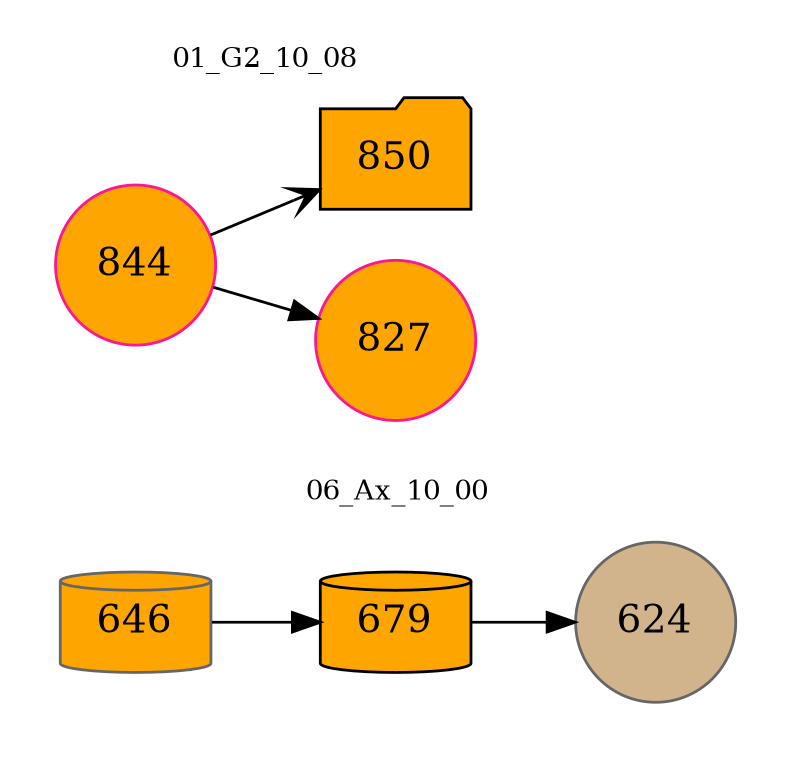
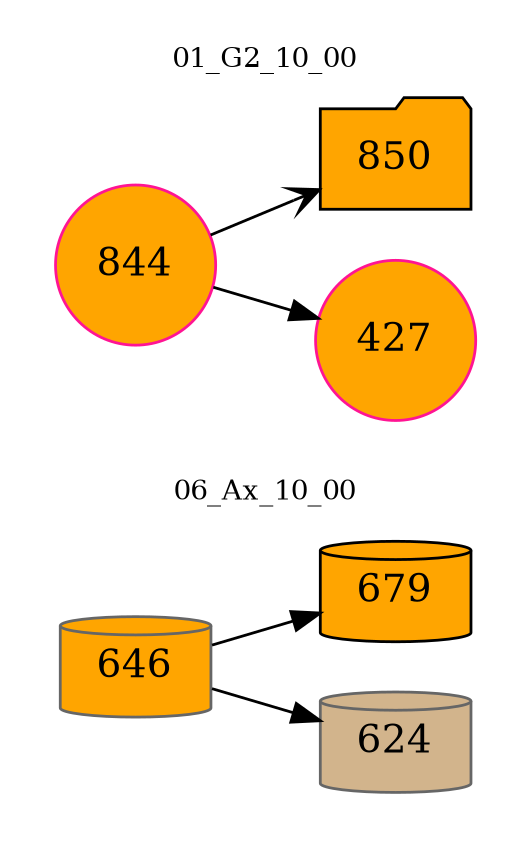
(266, 60) -> (266, 60)
(396, 340) -> (396, 340)
(509, 622) -> (252, 701)
(656, 622) -> (396, 742)
